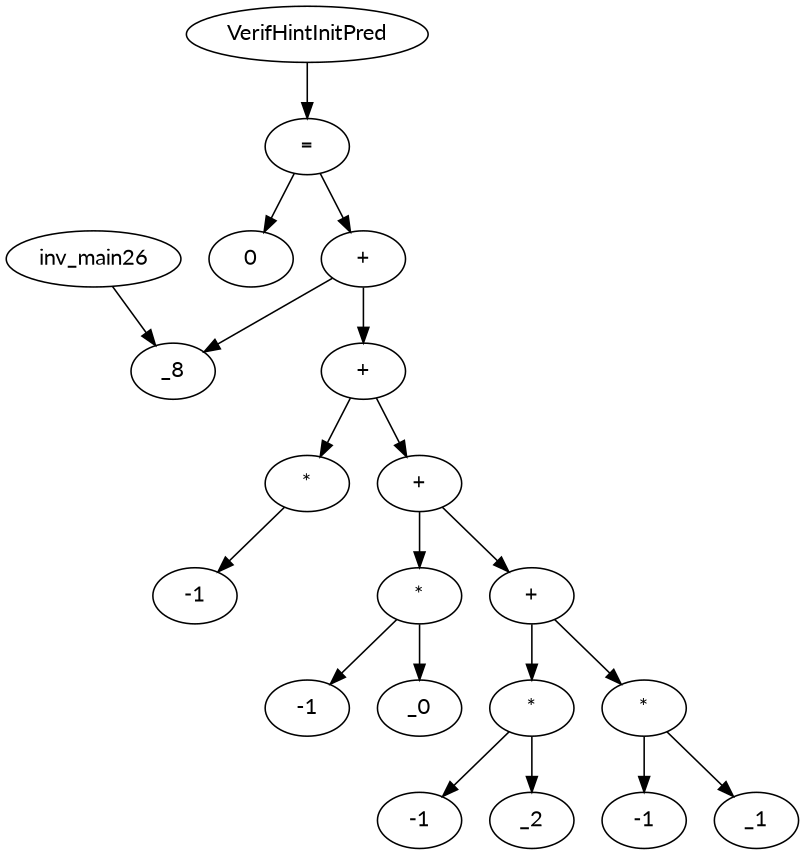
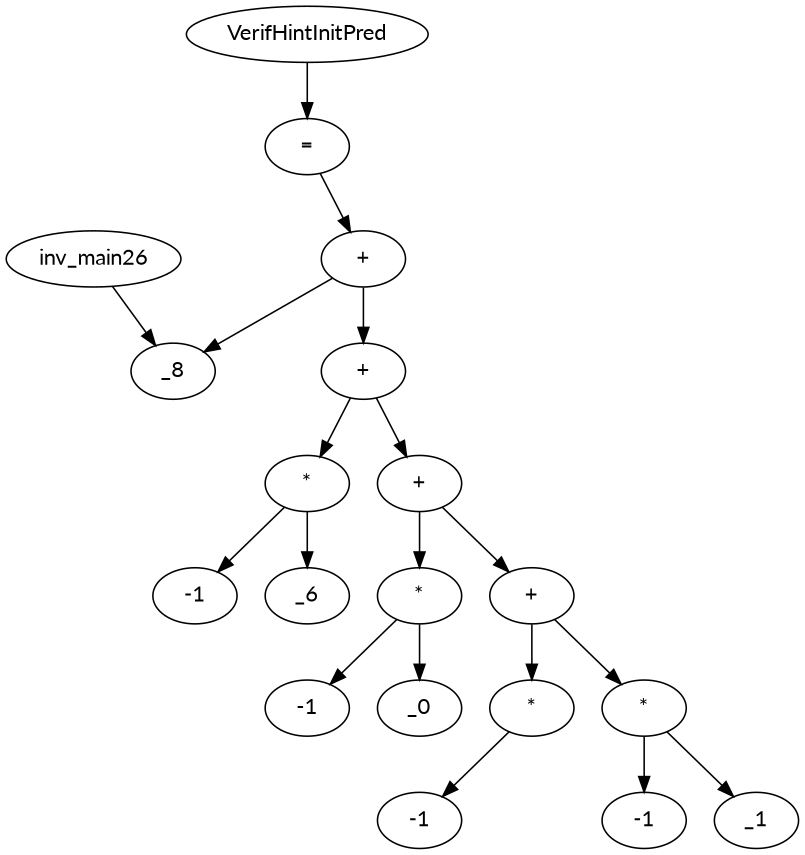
(251, 259) -> none
none -> (307, 596)
(532, 820) -> none
